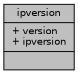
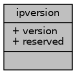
(39, 42) -> (38, 42)
